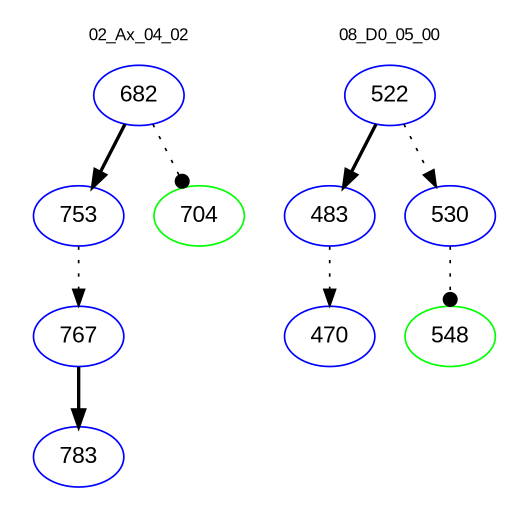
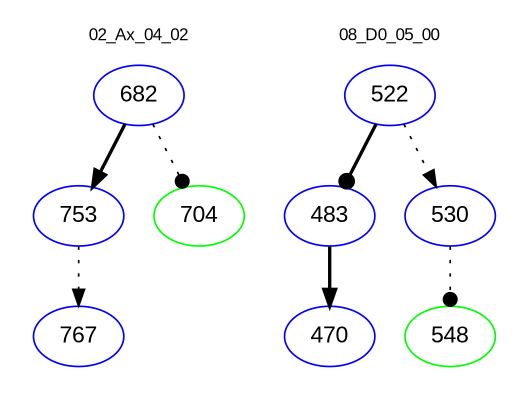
(364, 148) -> (363, 150)
(330, 268) -> (330, 268)
(79, 457) -> none
